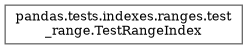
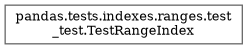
(124, 24) -> (124, 24)
